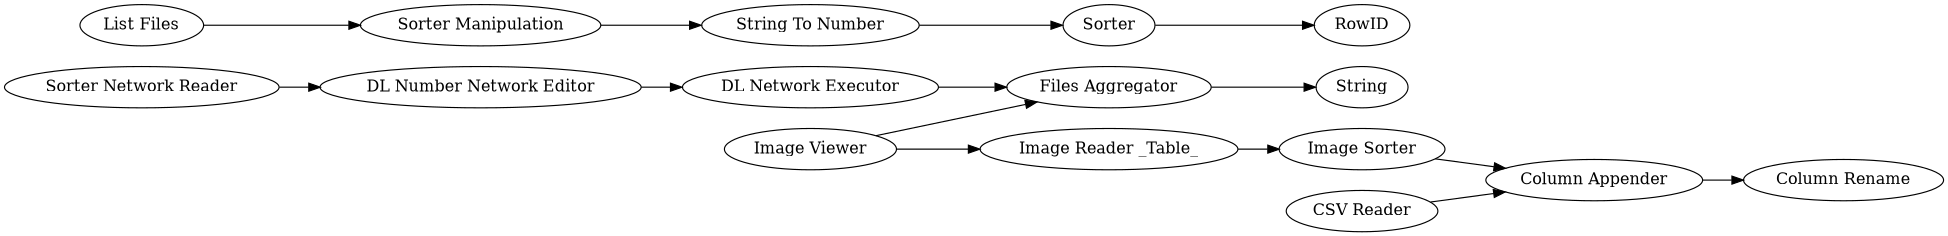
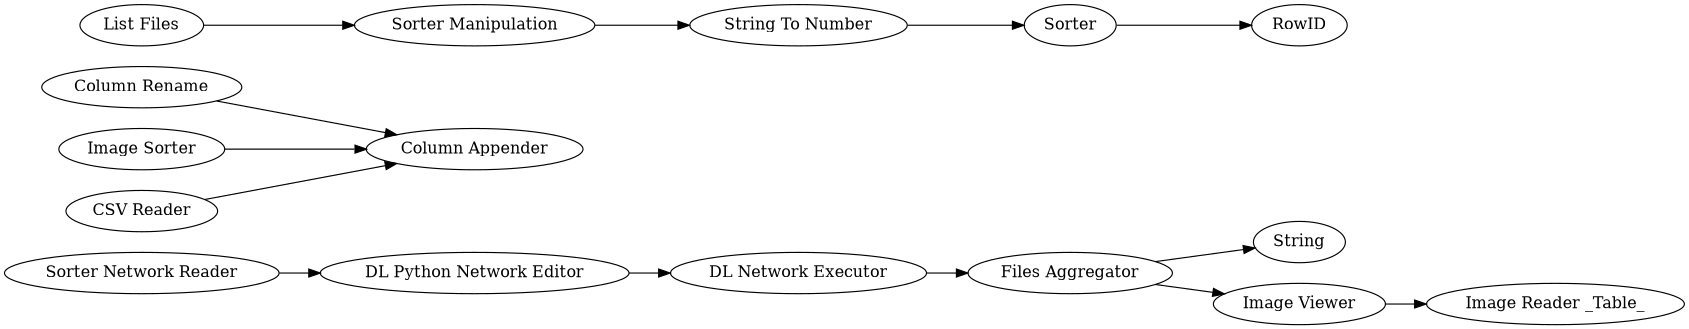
(481, 87) -> (475, 273)
(951, 120) -> (1184, 288)
(1253, 149) -> none
(1717, 180) -> (301, 117)
